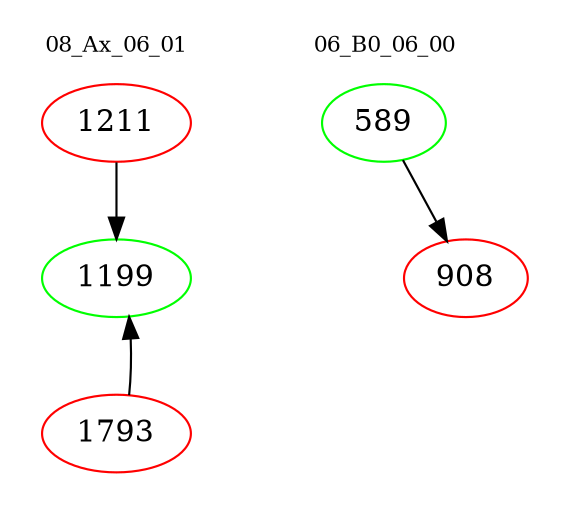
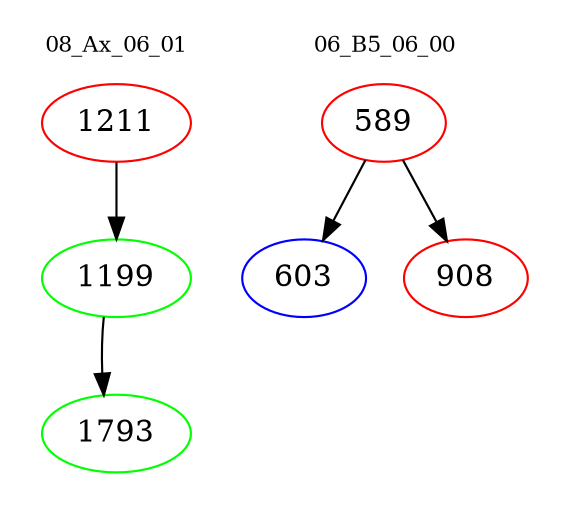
(385, 46) -> (385, 46)
(384, 123) -> (384, 123)
none -> (304, 278)
(131, 367) -> (102, 345)
(116, 434) -> (116, 434)
